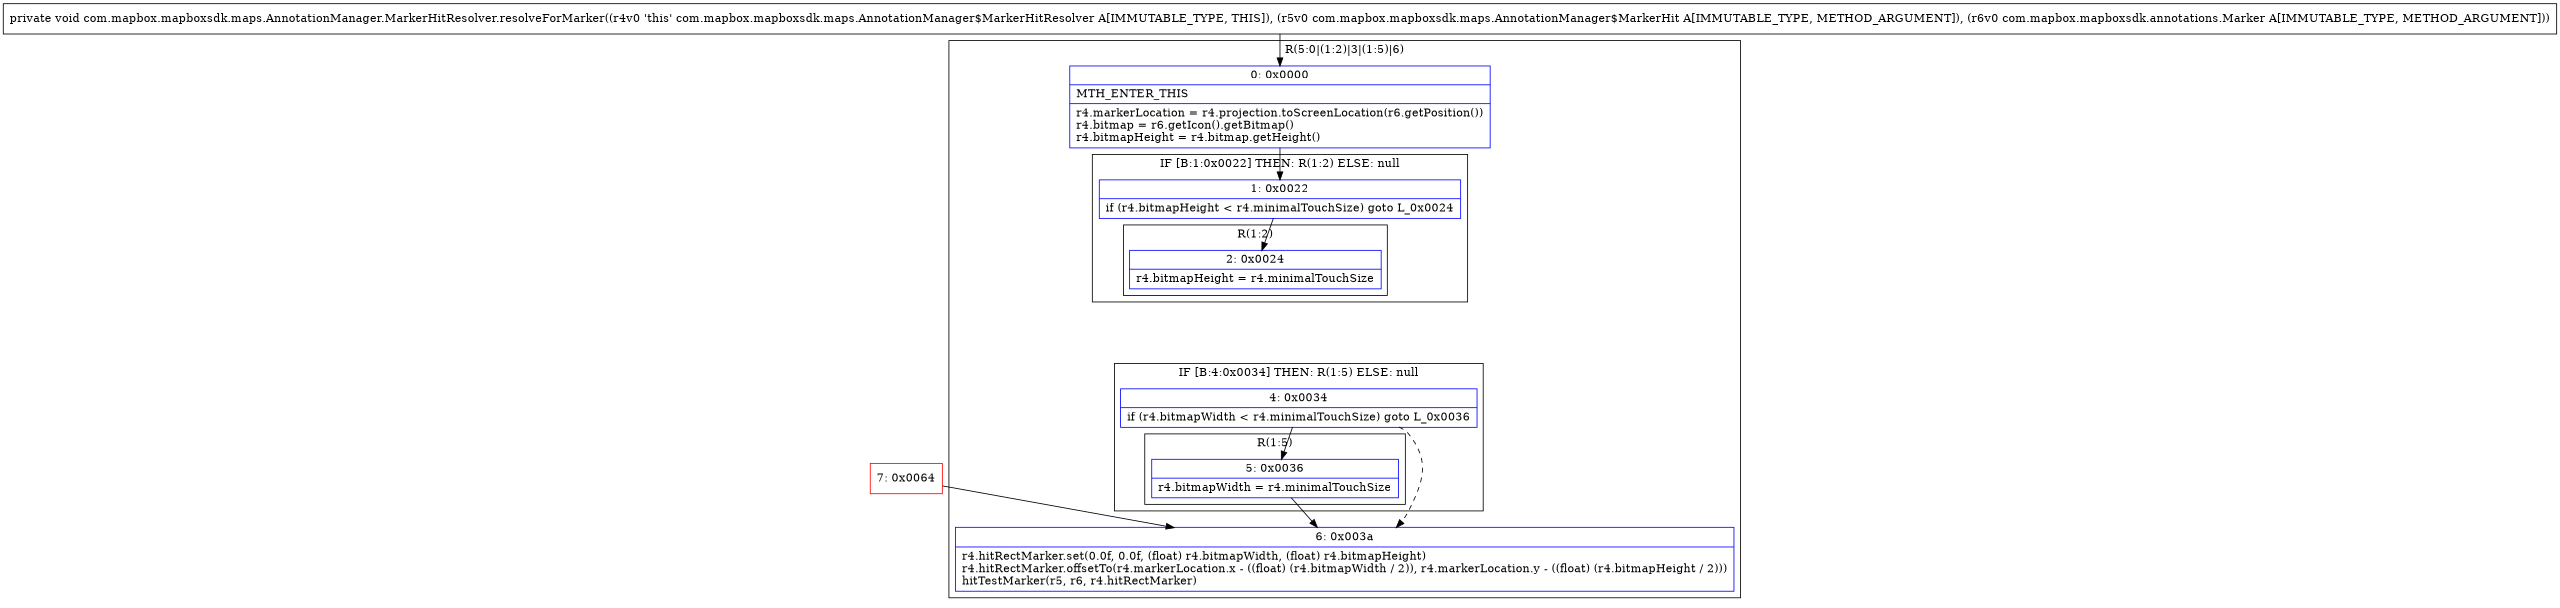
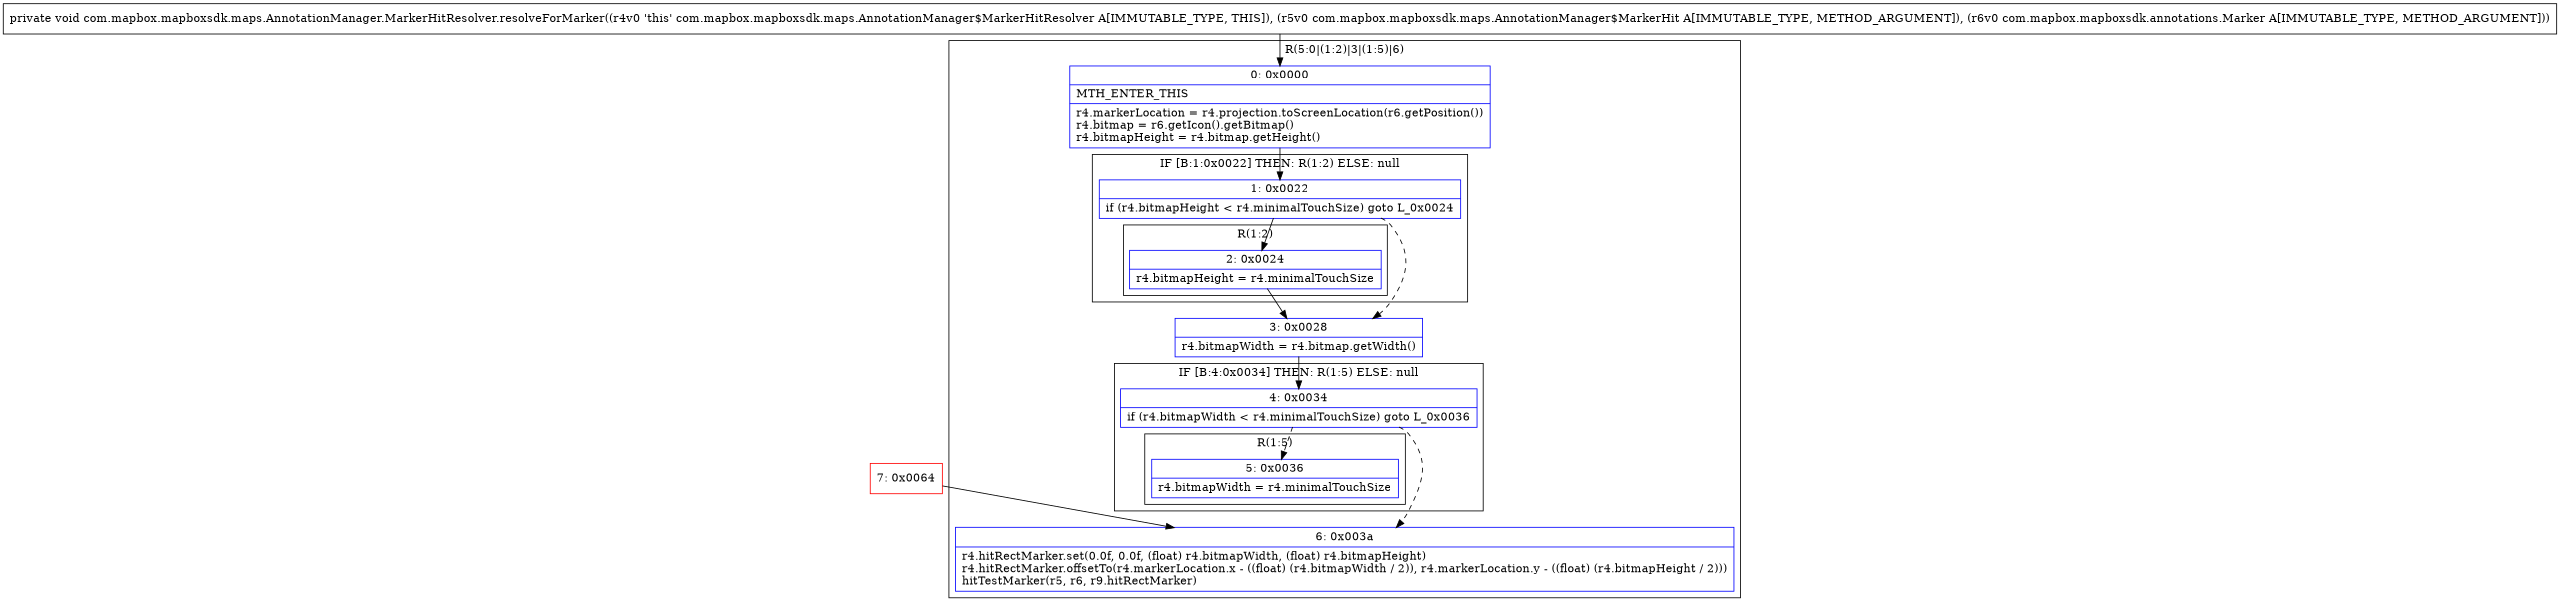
none -> (1299, 338)
(1288, 439) -> (1288, 439)
(1302, 510) -> none
(1080, 581) -> (1080, 581)
